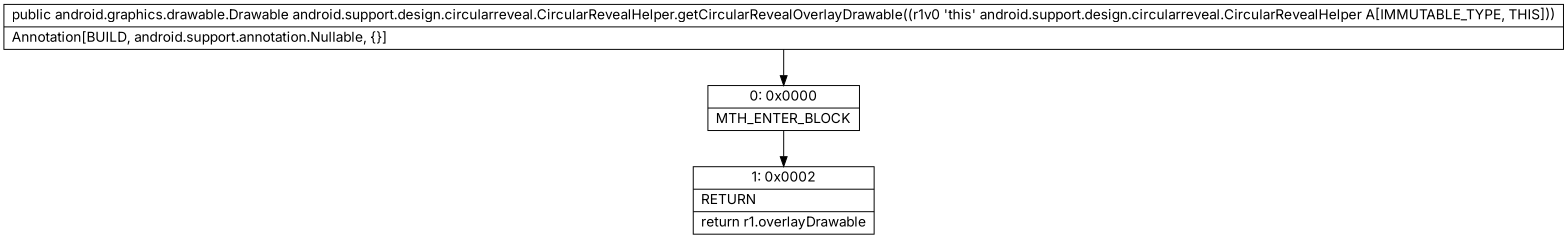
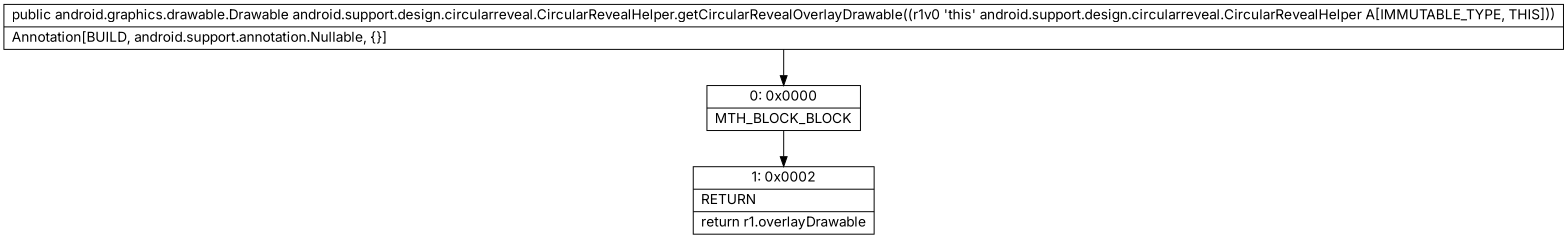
(784, 119) -> (784, 119)
